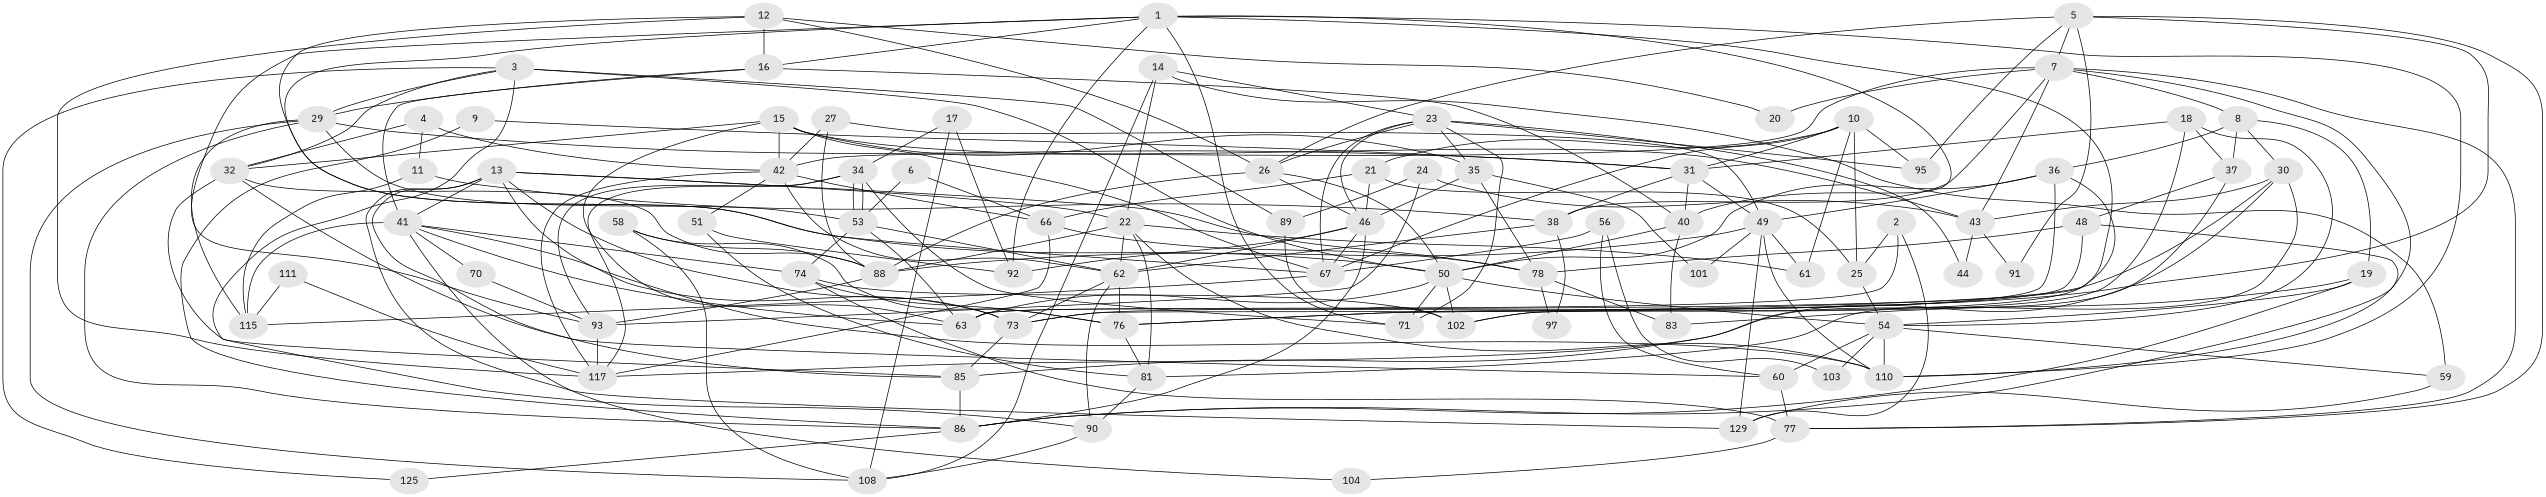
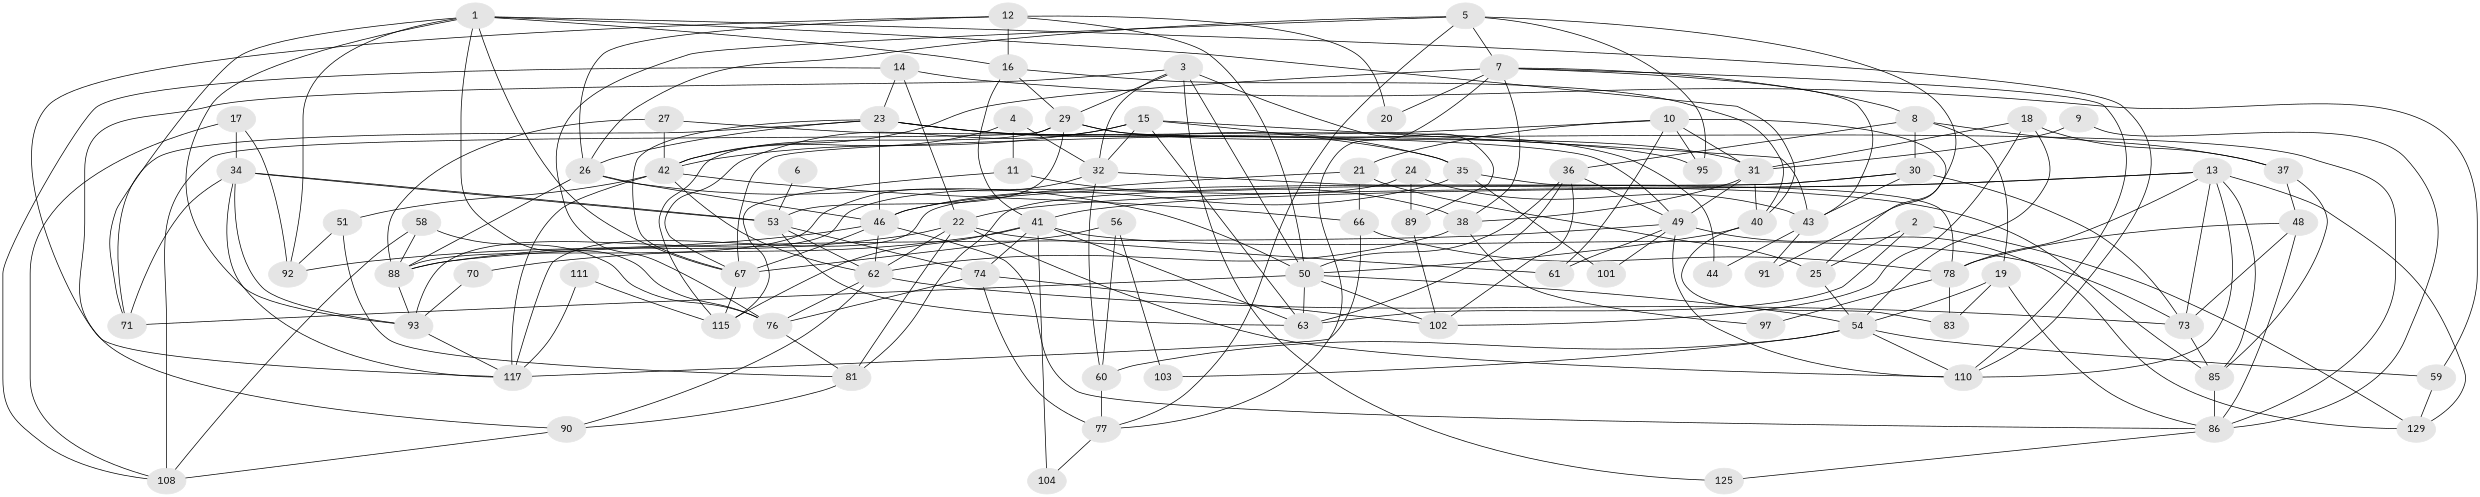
(963, 191) -> none
